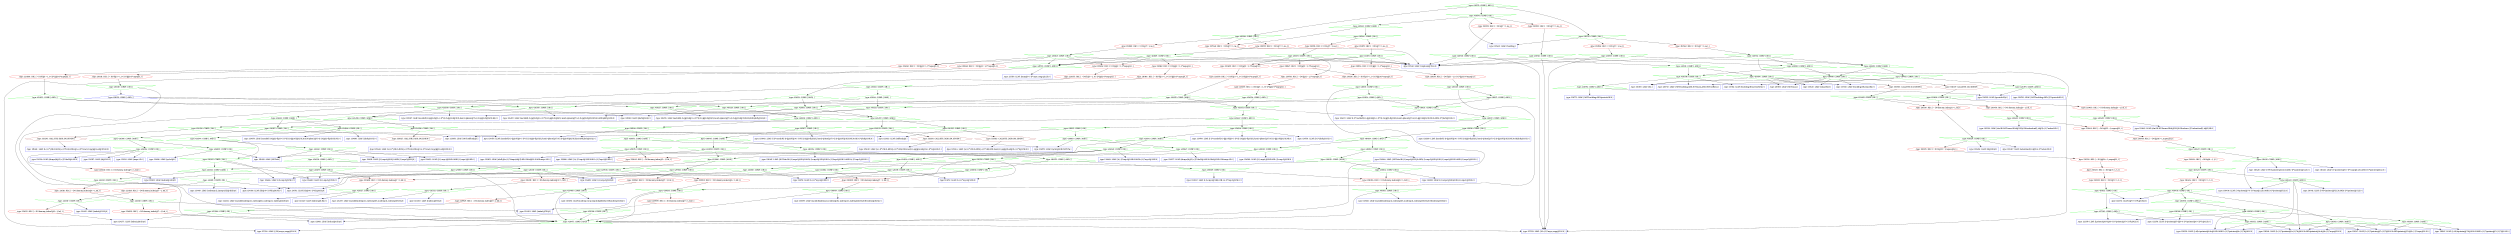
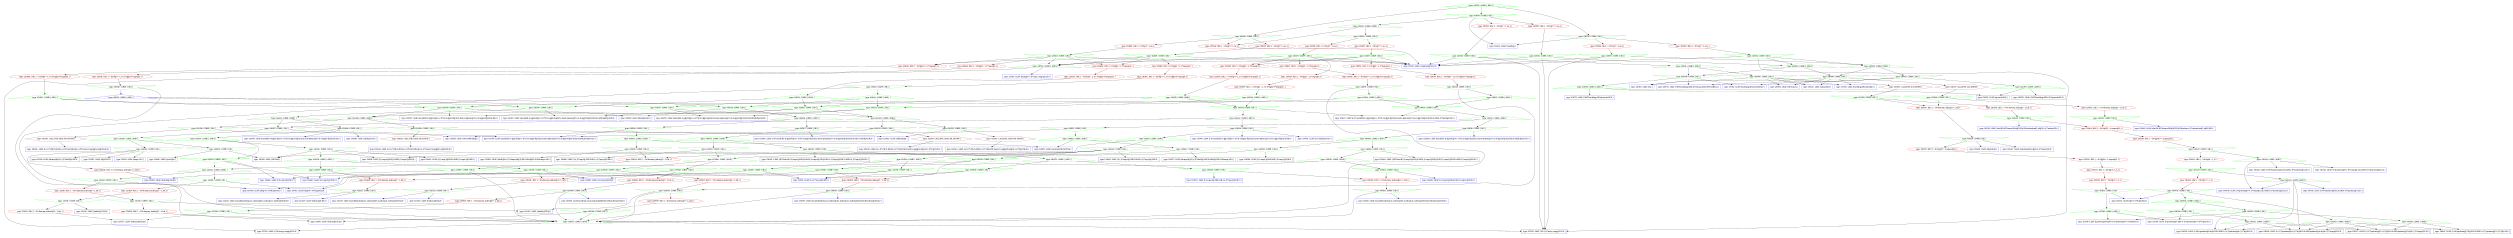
(958, 180) -> none
(214, 191) -> none
